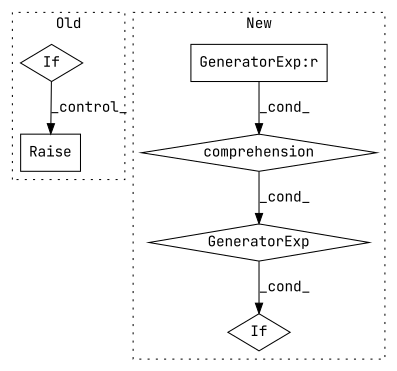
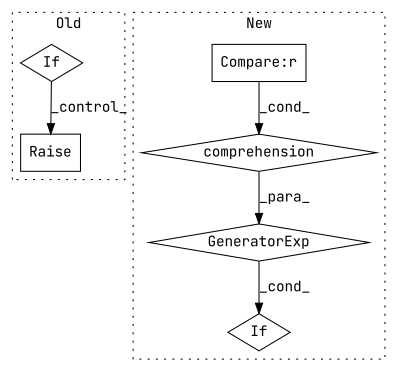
(259, 63) -> (259, 63)
(285, 198) -> (285, 198)
